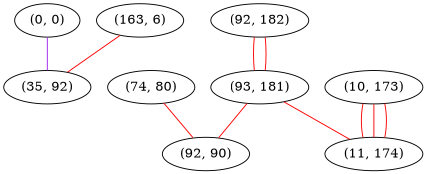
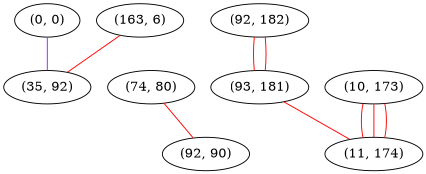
(233, 121) -> none
